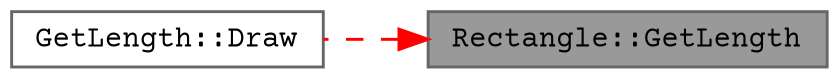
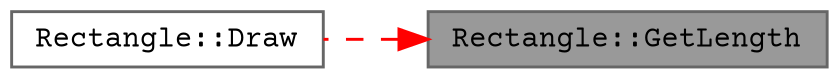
(167, 39) -> (167, 39)
